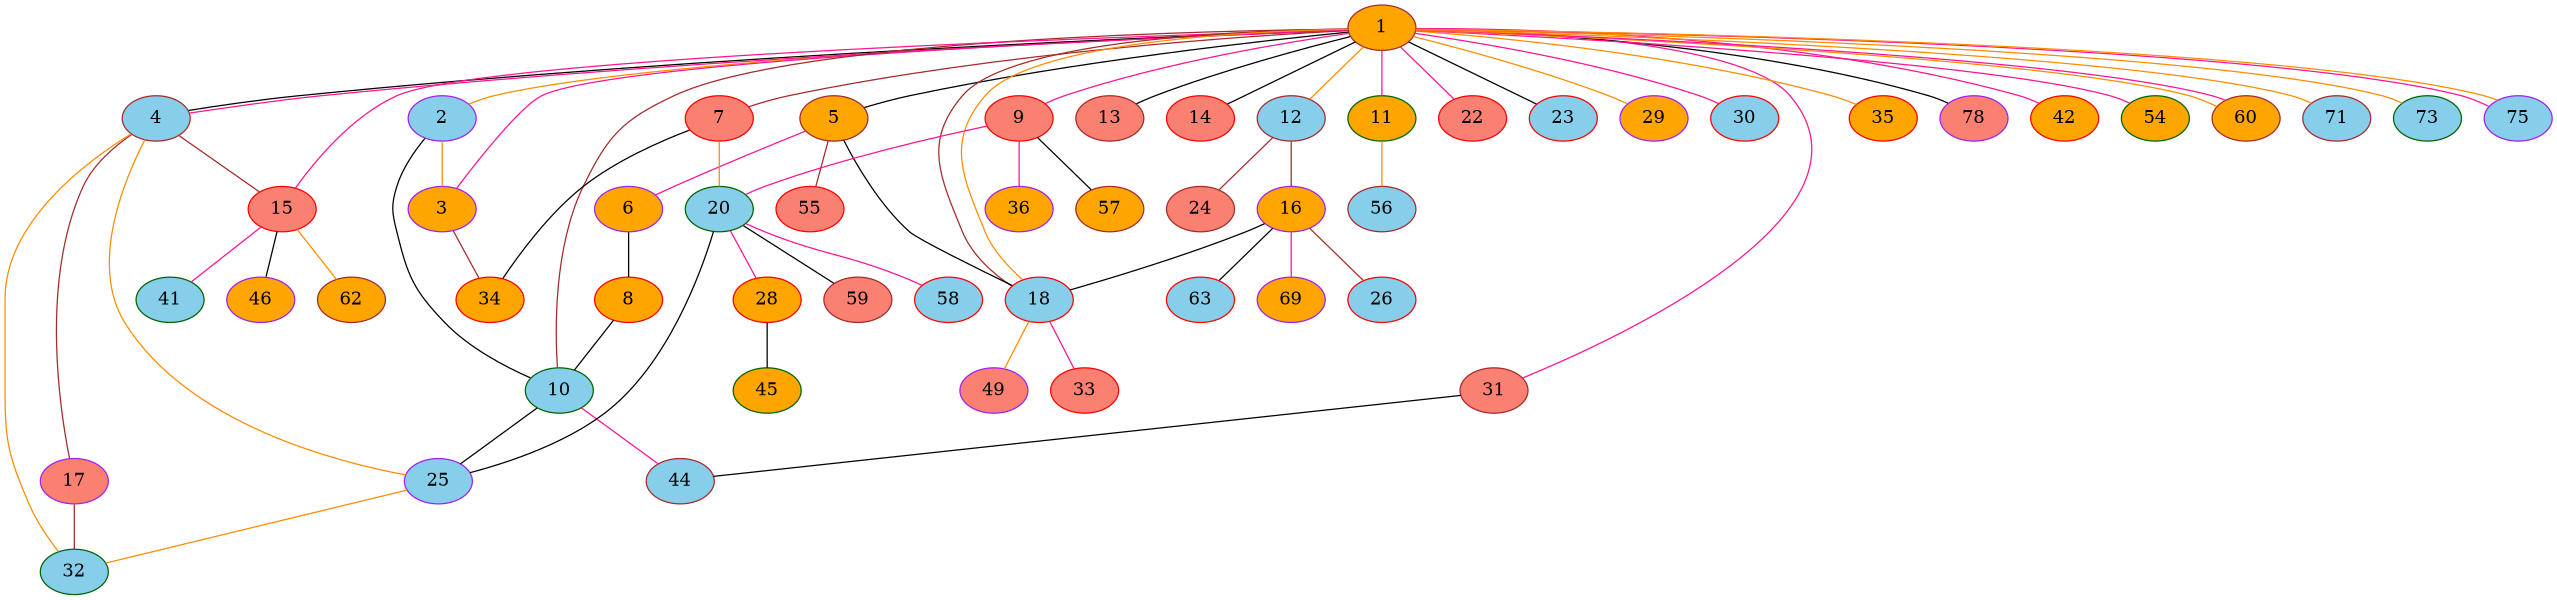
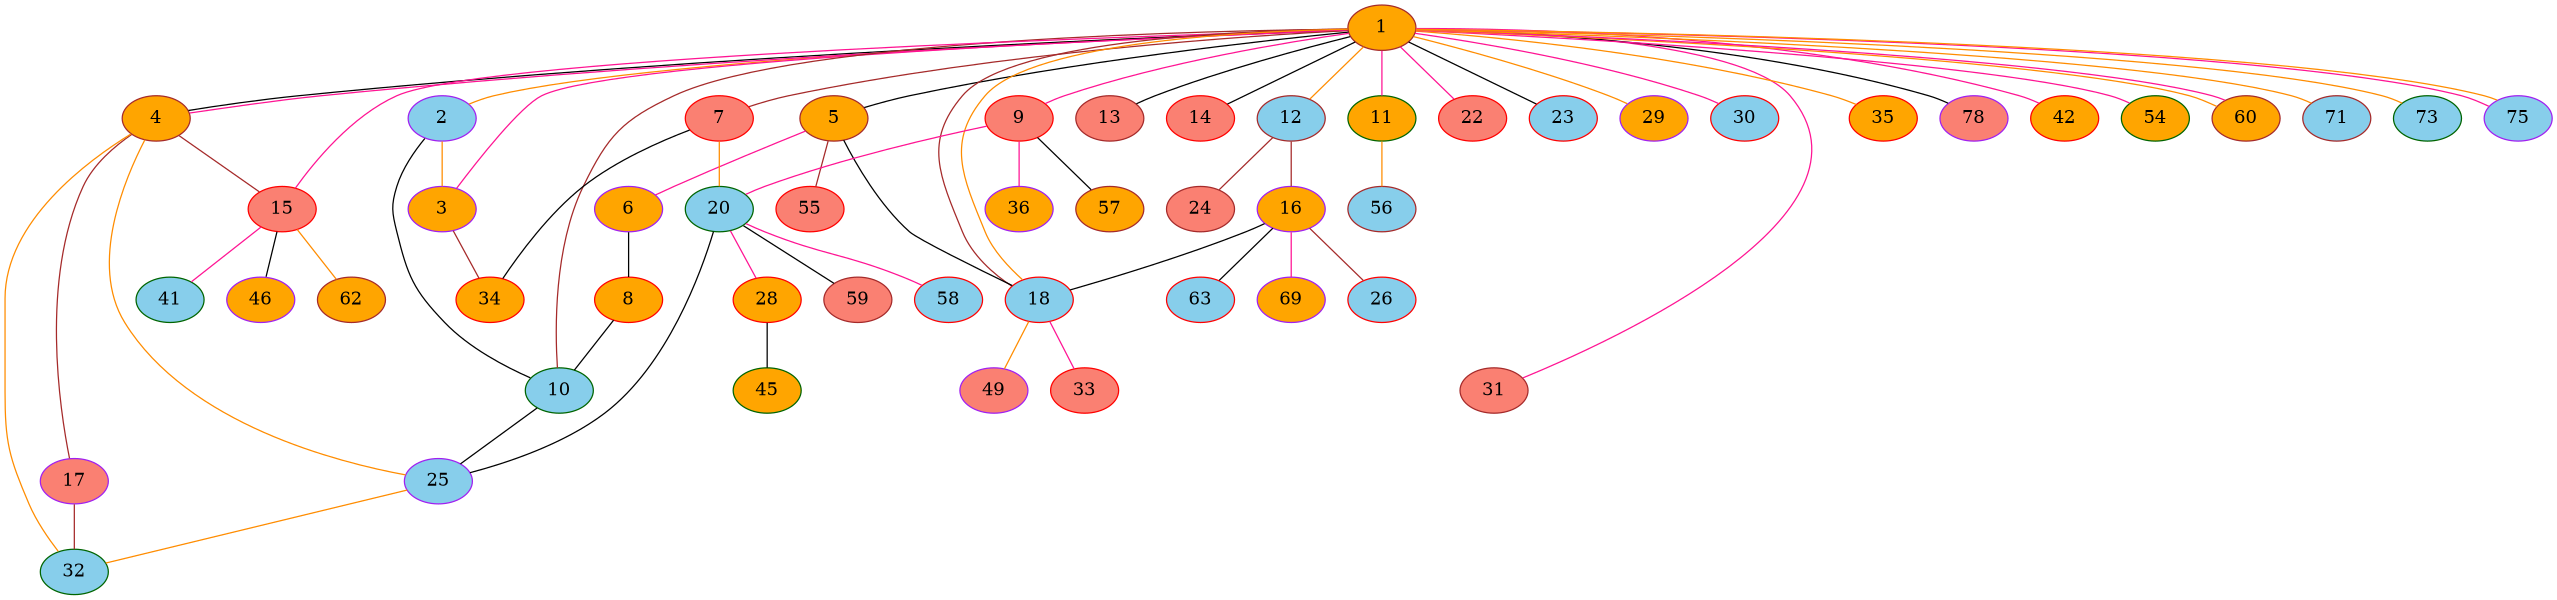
(156, 118) -> (156, 118)
(680, 481) -> none
